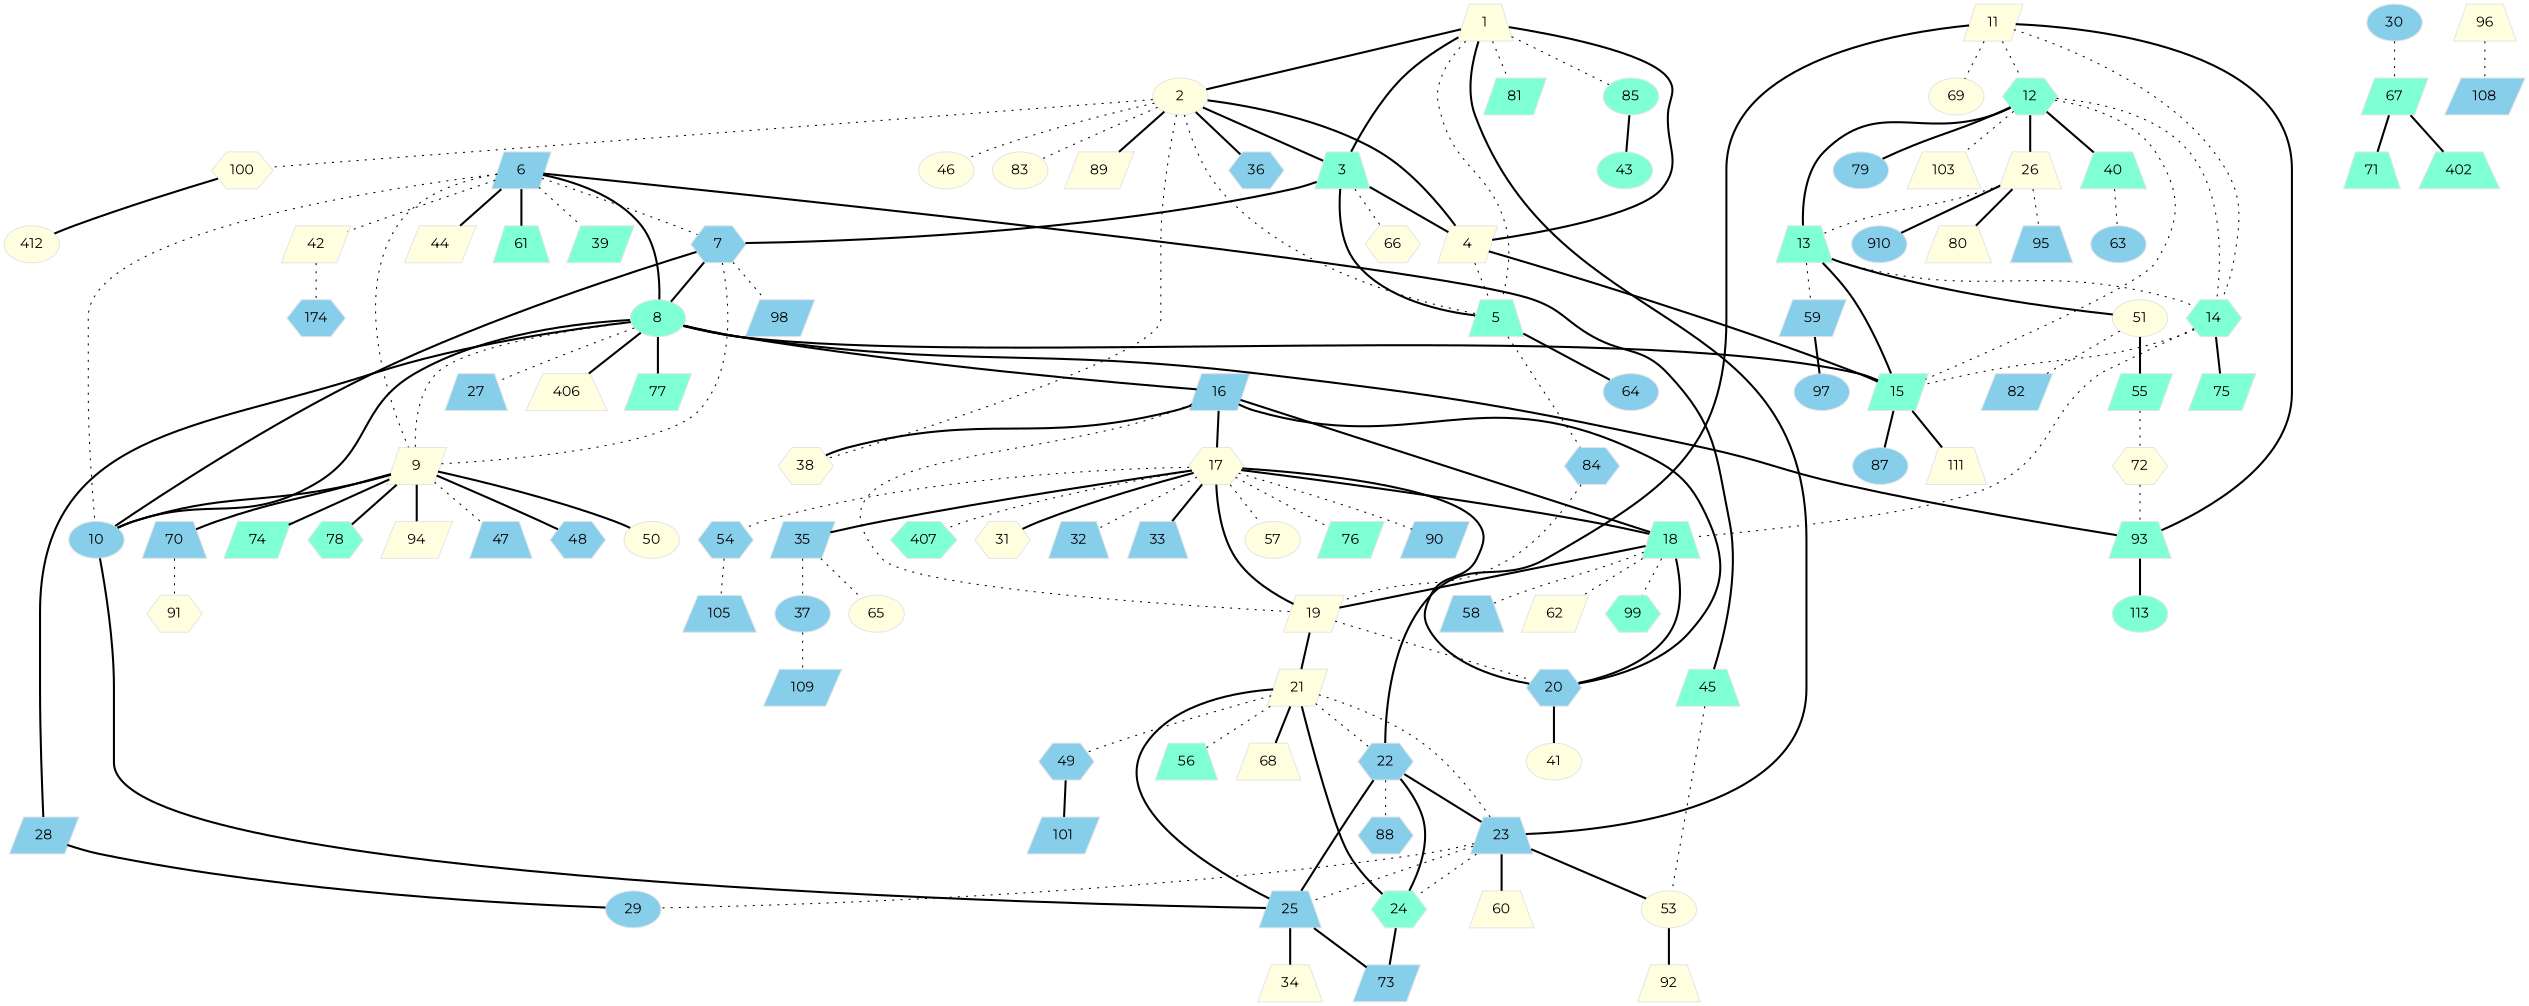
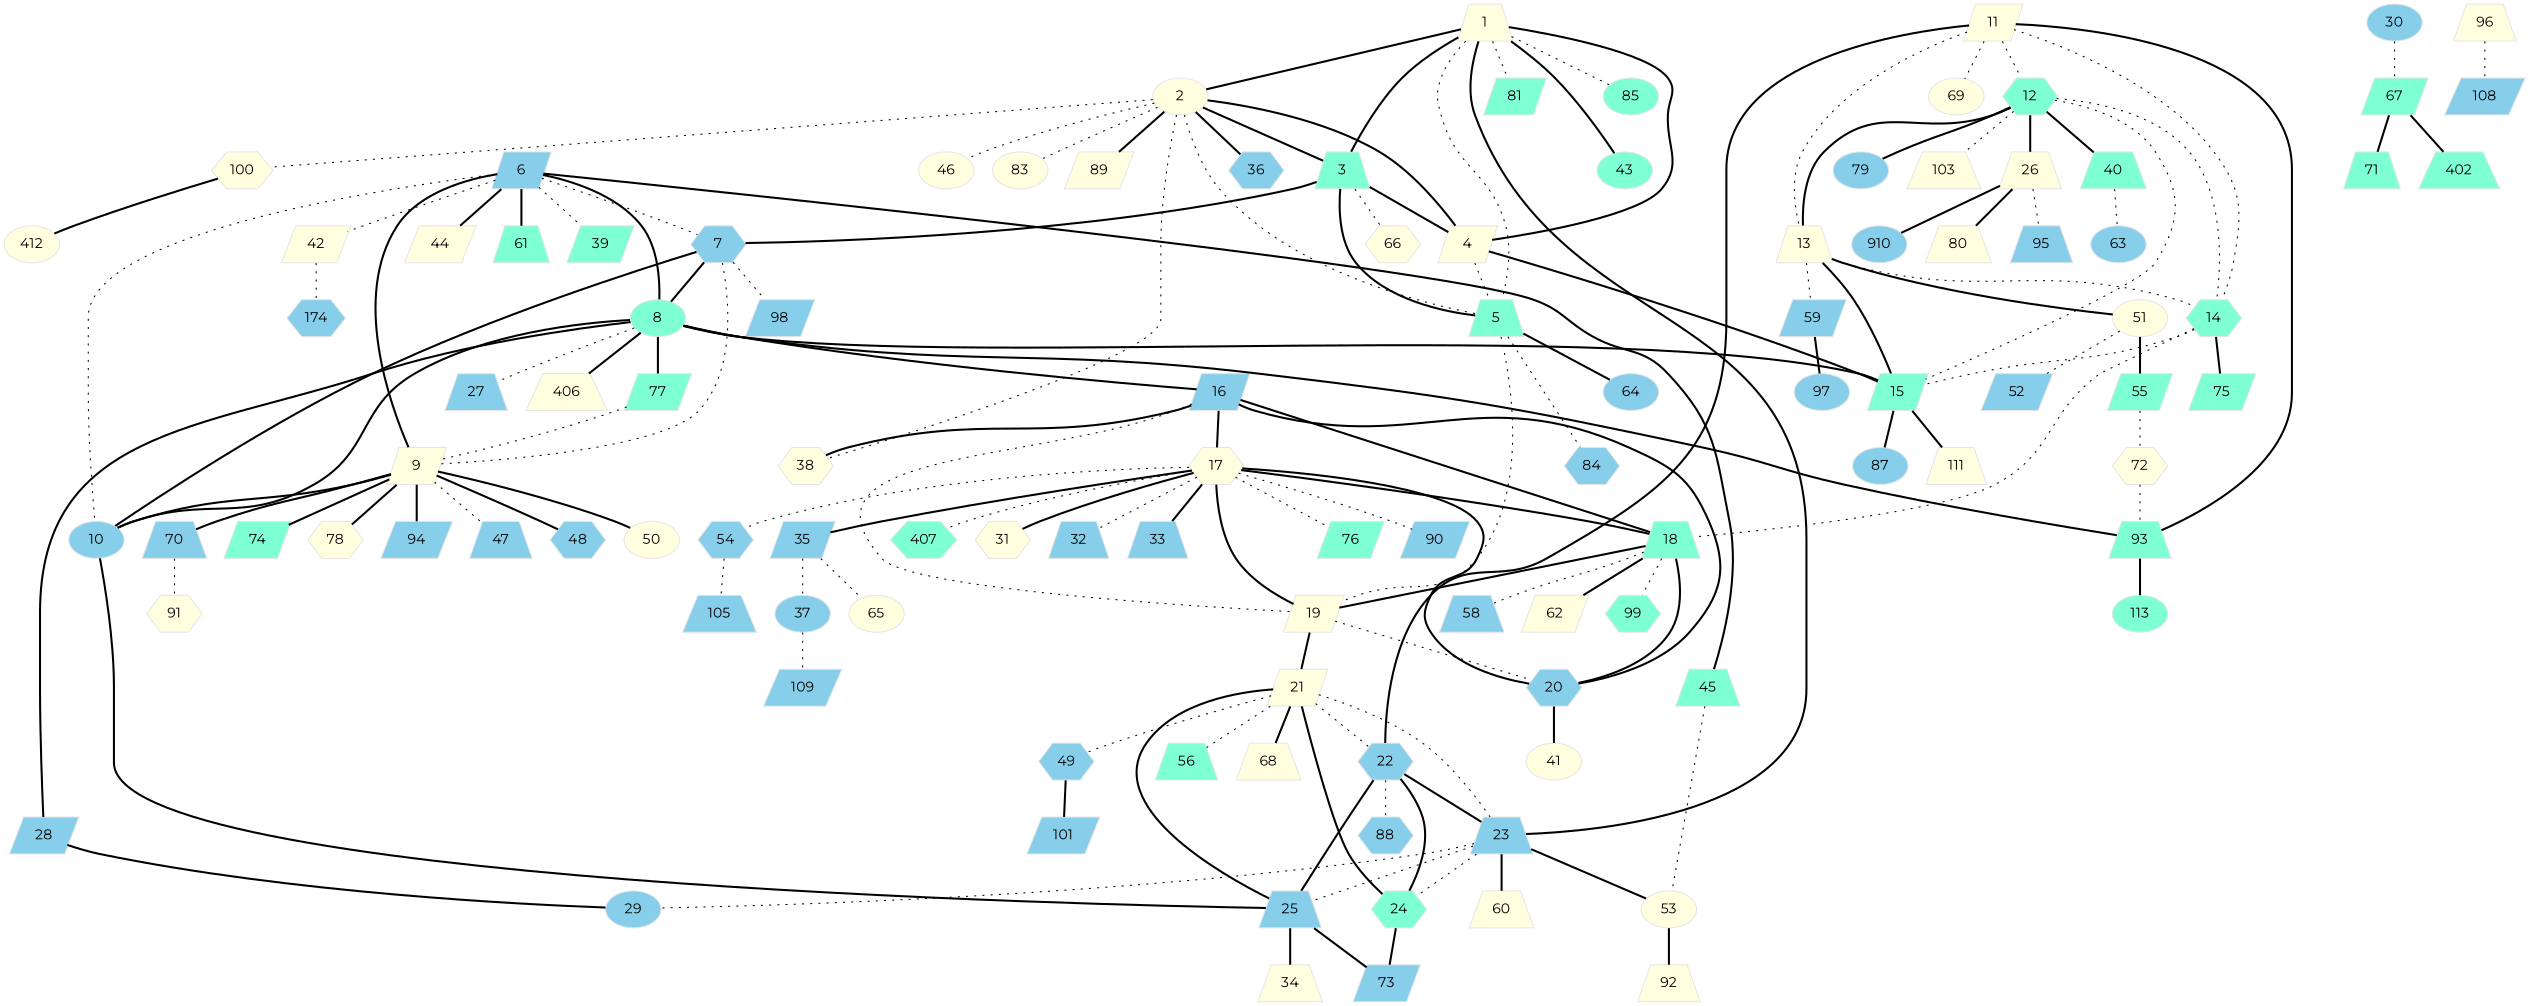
(1628, 134) -> (1568, 92)
(1912, 208) -> (1844, 101)
(1804, 244) -> (1804, 244)
(378, 279) -> (378, 279)
(459, 360) -> (535, 436)
(2017, 392) -> (2017, 392)
(336, 540) -> (336, 540)
(417, 540) -> (417, 540)
(1273, 540) -> none
(1503, 562) -> (1497, 522)
(1613, 577) -> (1613, 577)
